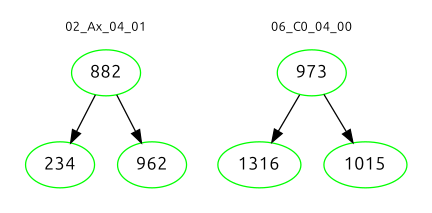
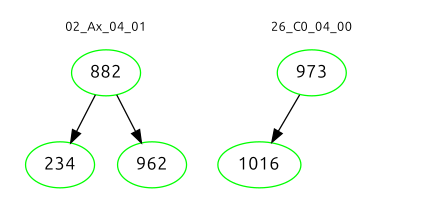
(312, 27) -> (312, 27)
(259, 165) -> (259, 165)
(365, 165) -> none
